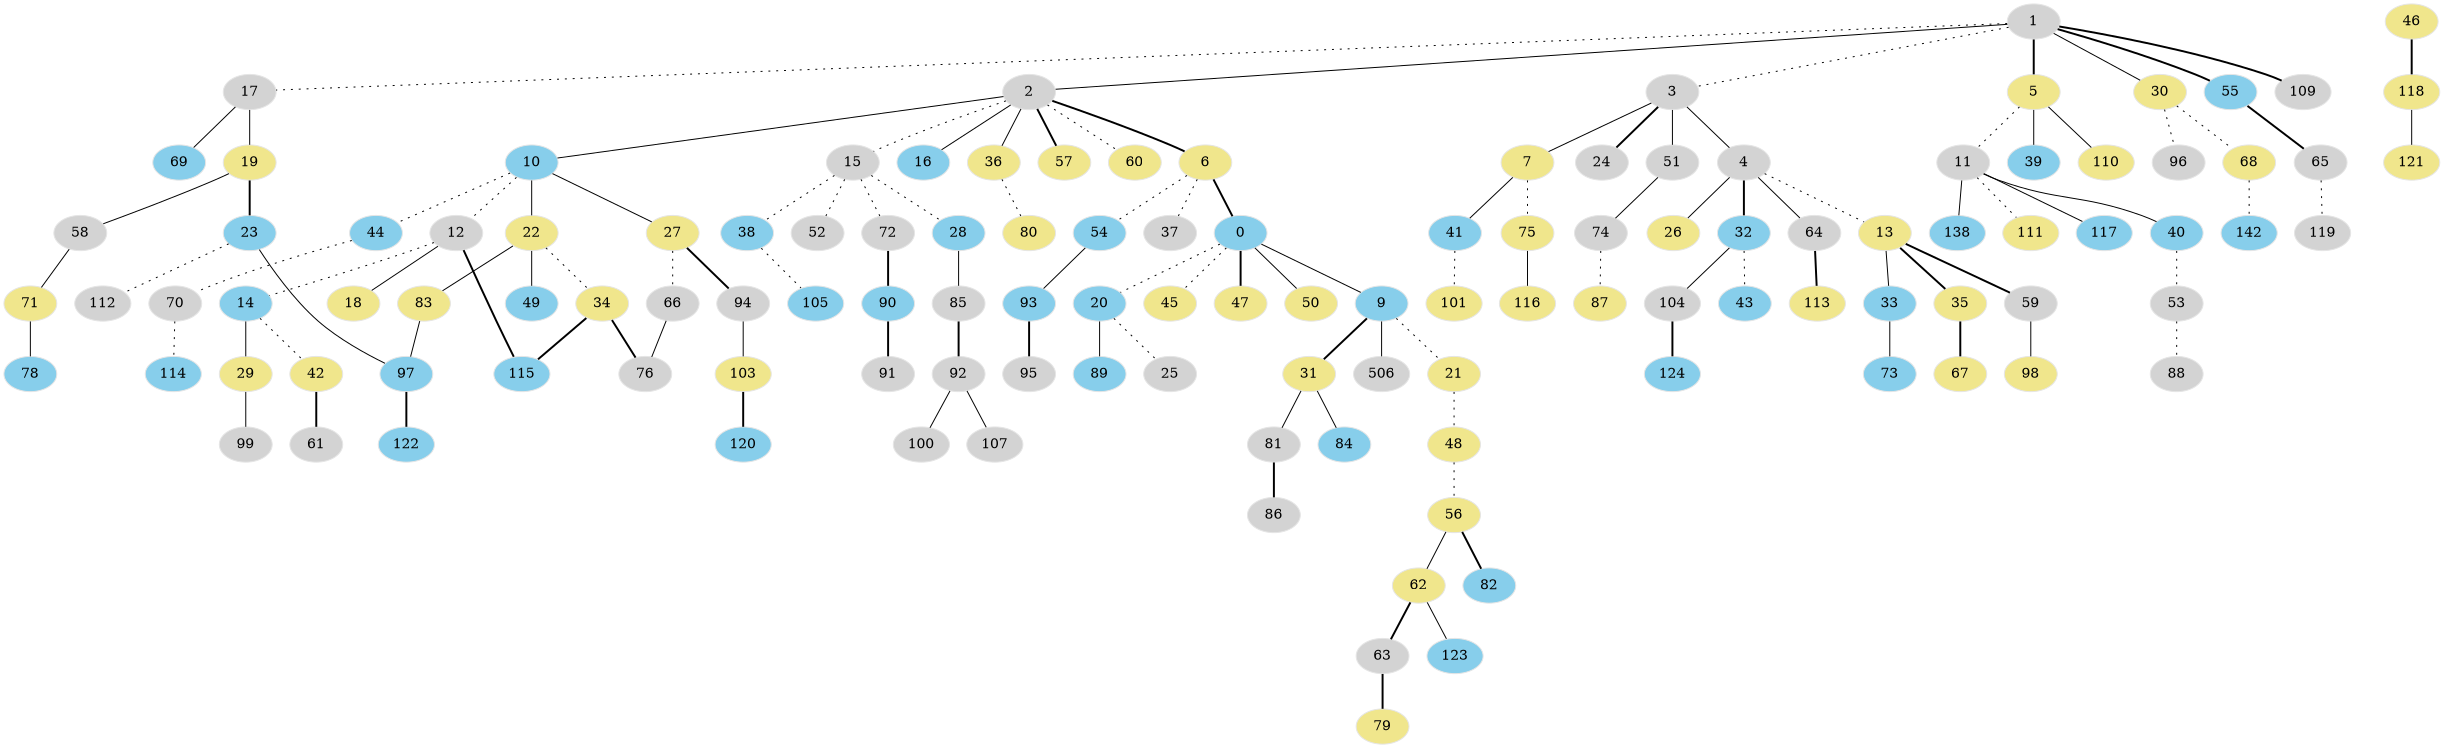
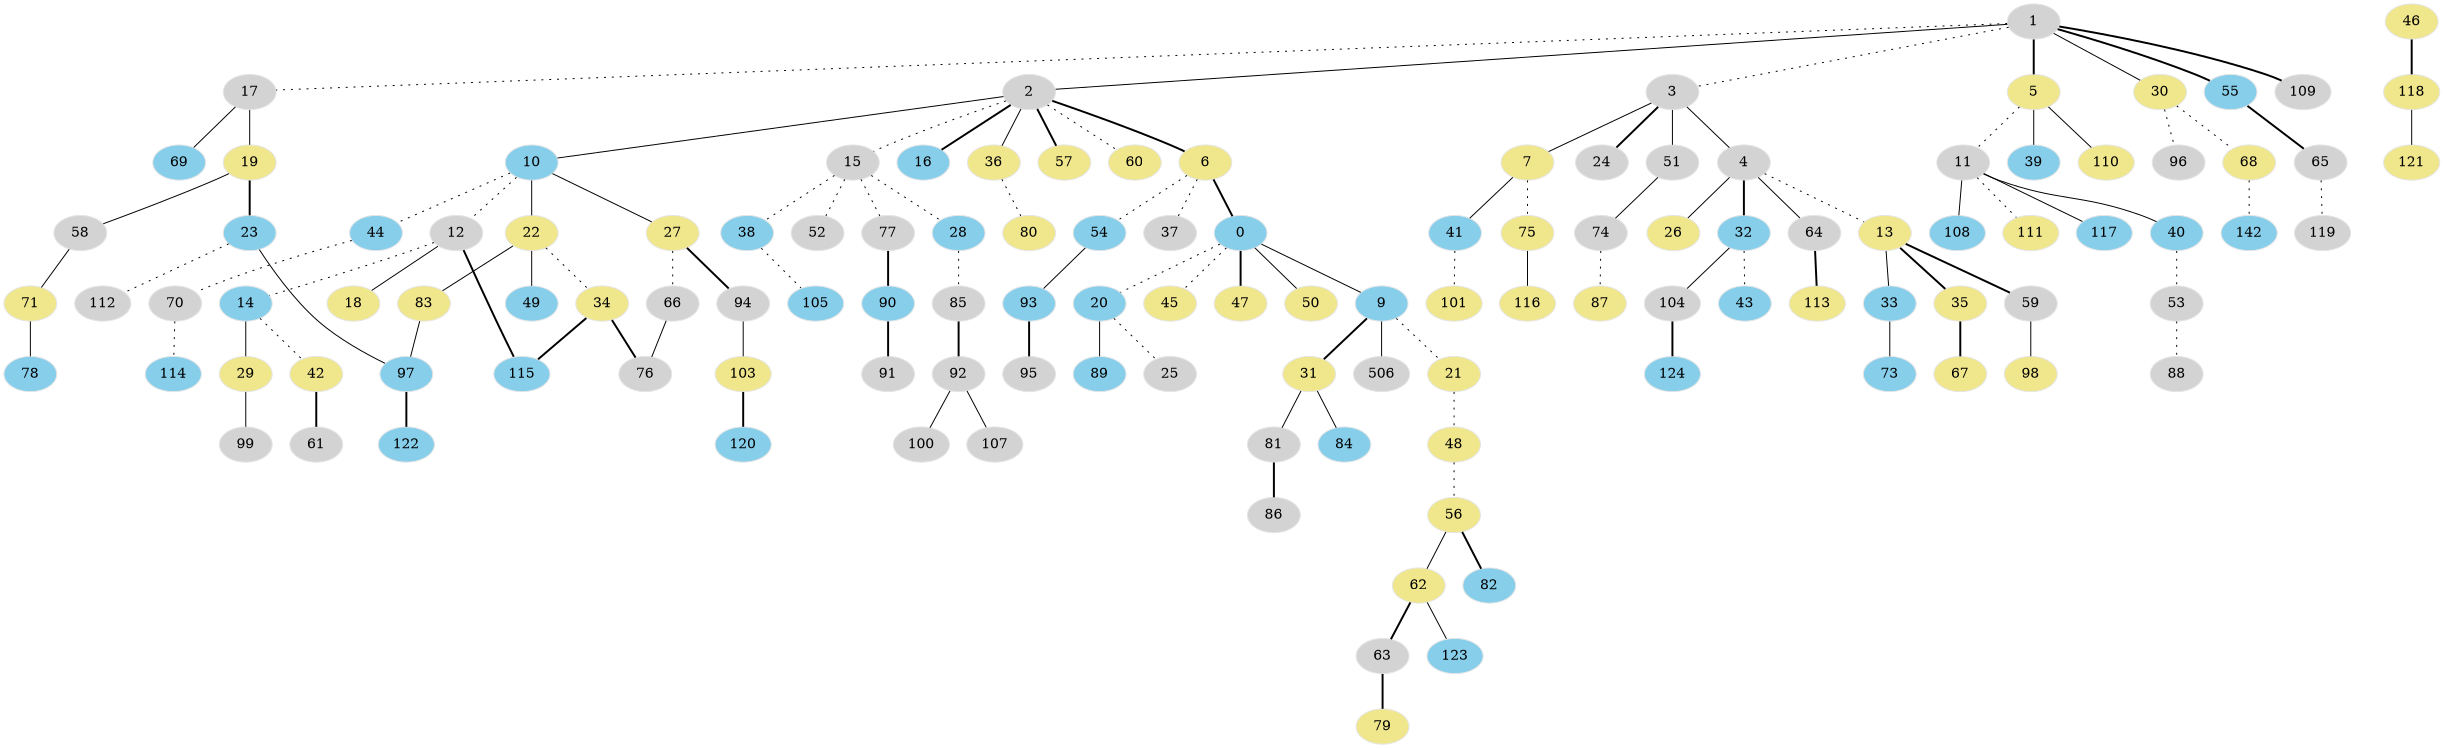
(976, 127) -> (976, 127)
(888, 233) -> (888, 233)
(1957, 233) -> (1957, 233)
(959, 268) -> (959, 268)
